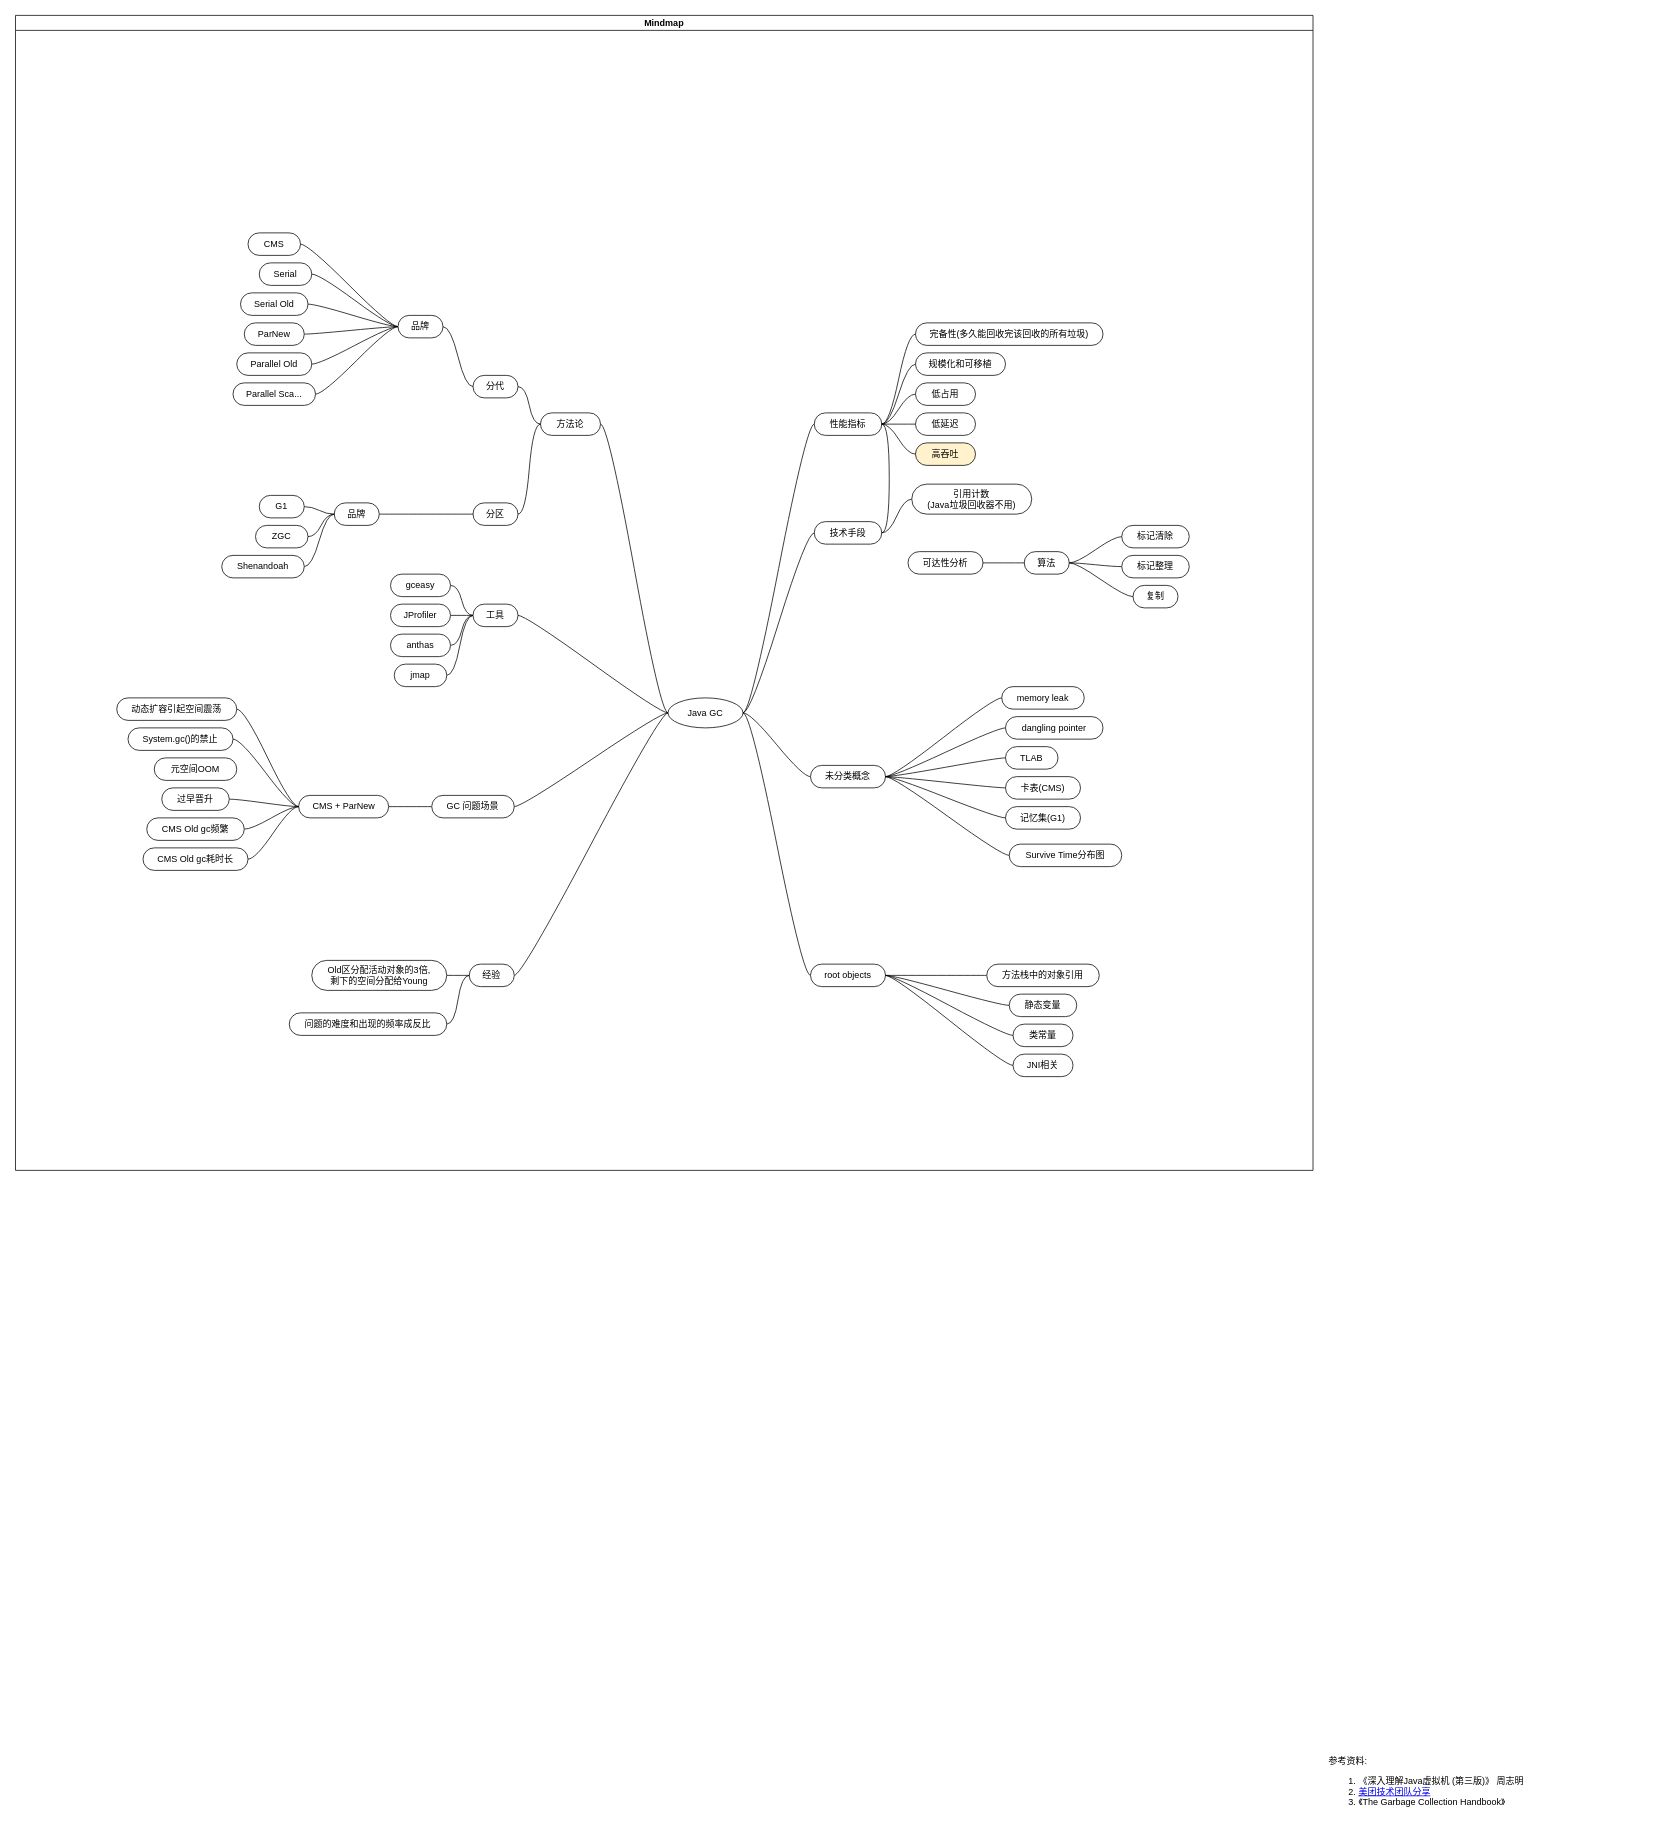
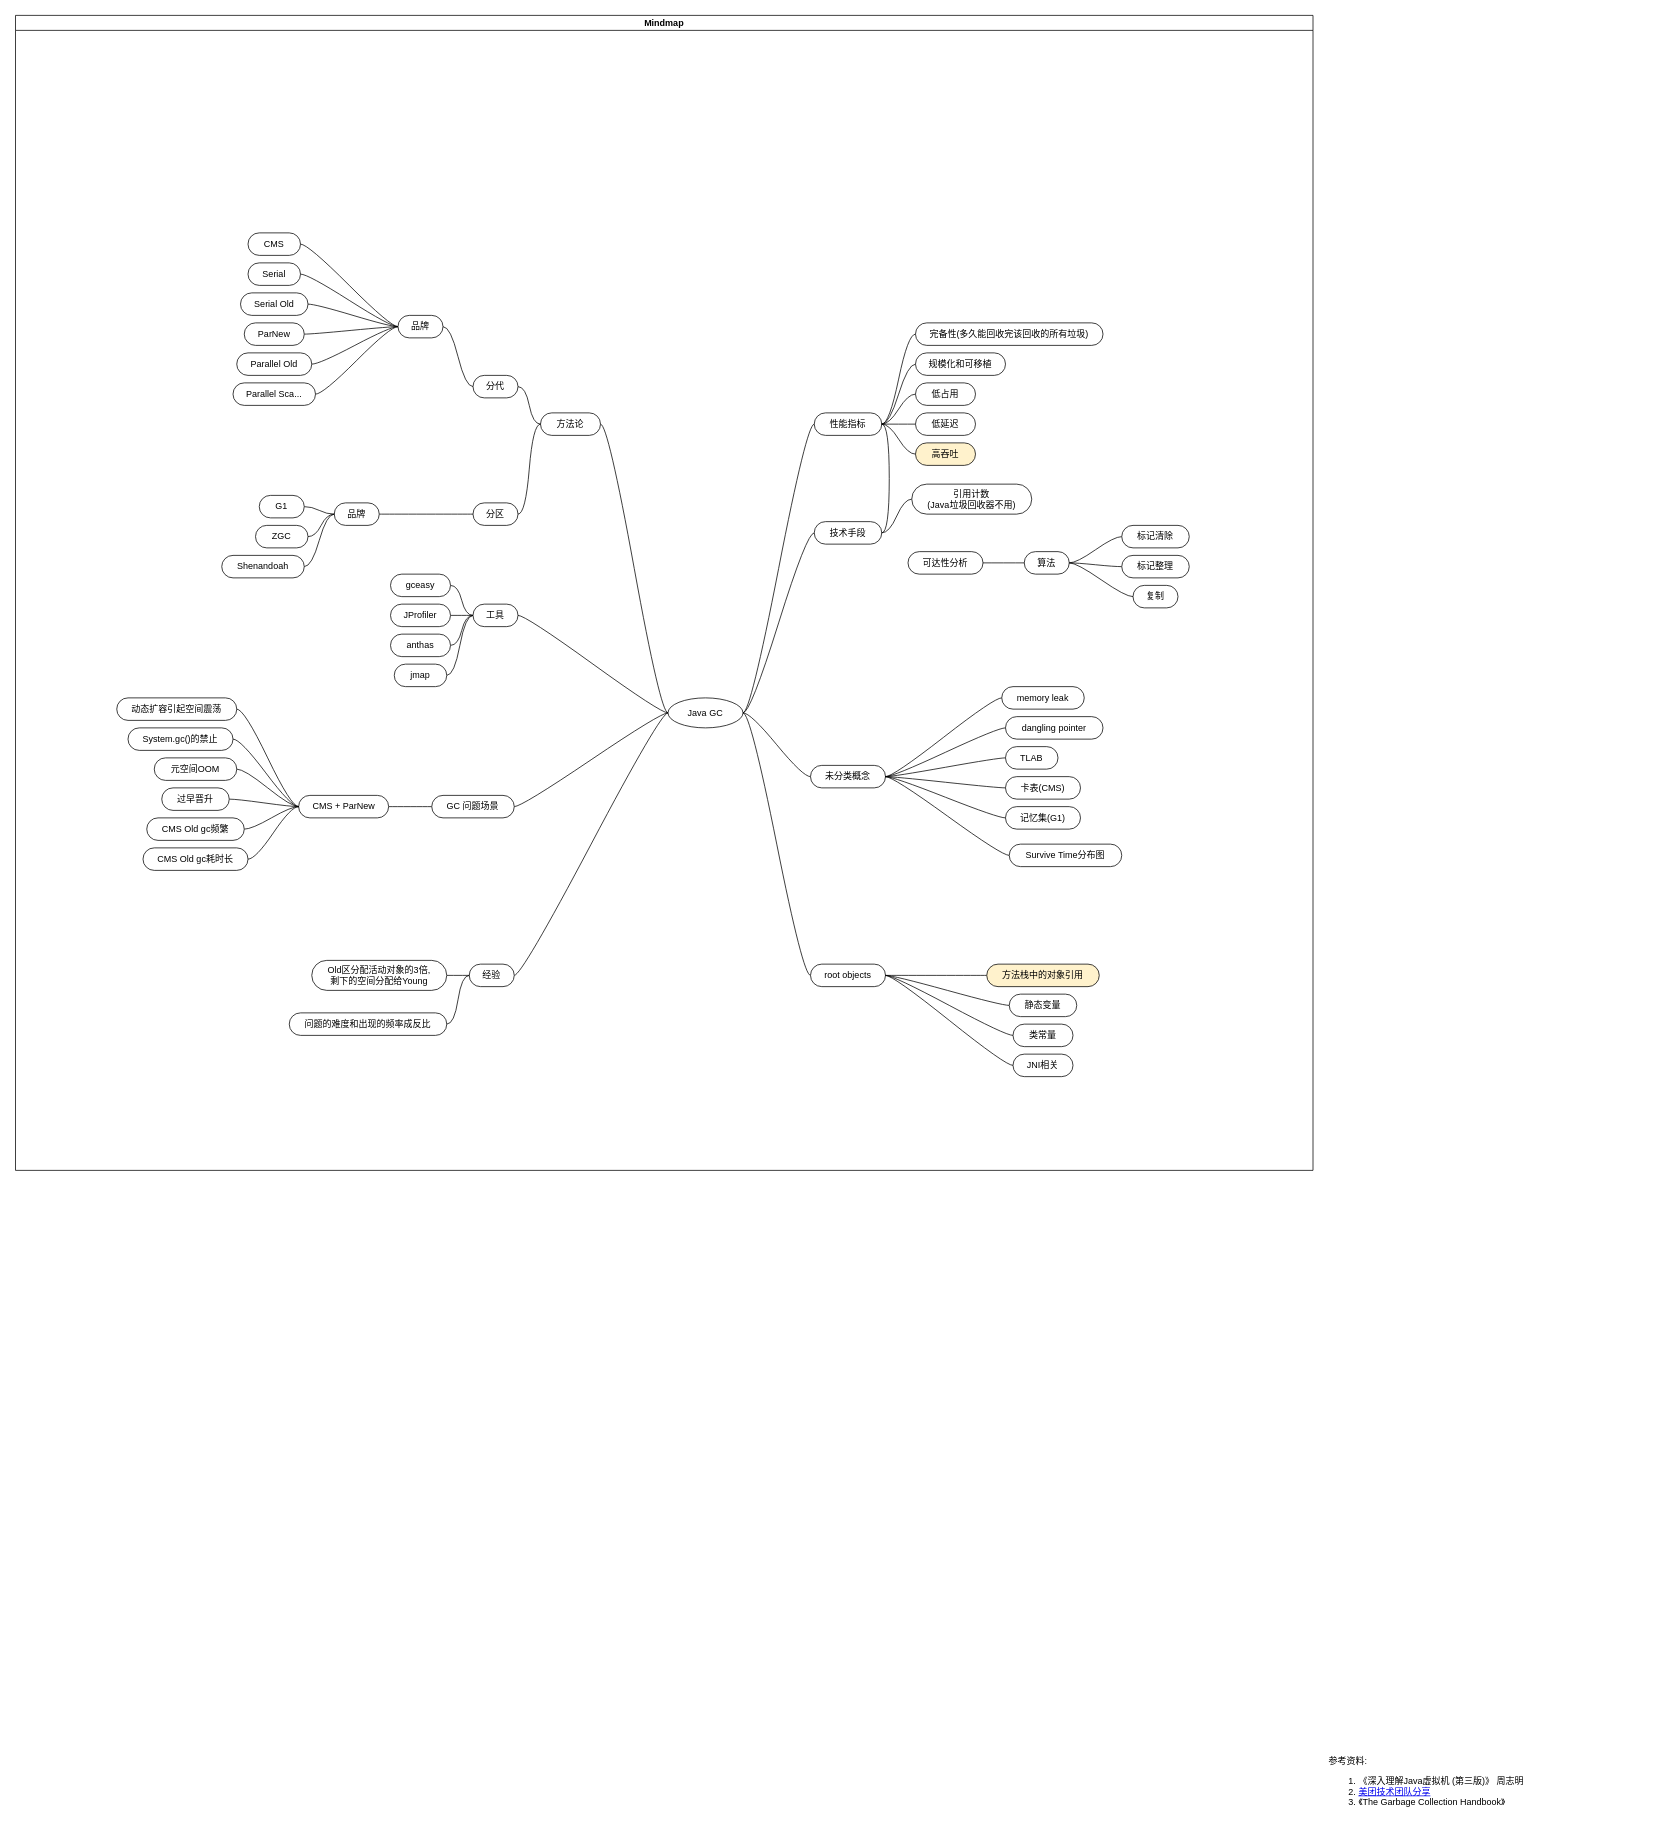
(285, 274) -> (274, 274)
none -> (265, 786)
(1043, 975) -> (1043, 975)
